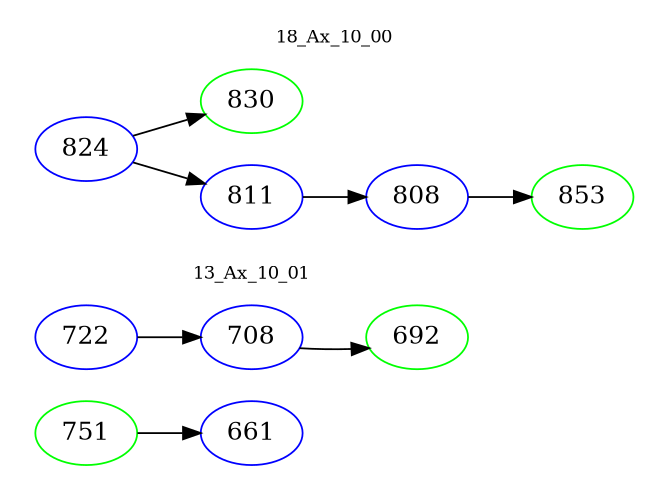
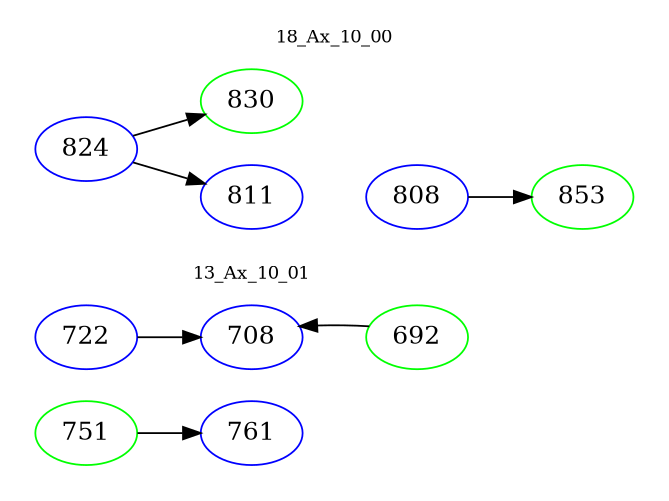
(326, 197) -> none
(325, 349) -> (343, 325)
(252, 433) -> (252, 433)
